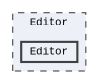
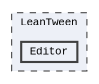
(49, 23) -> (49, 23)
